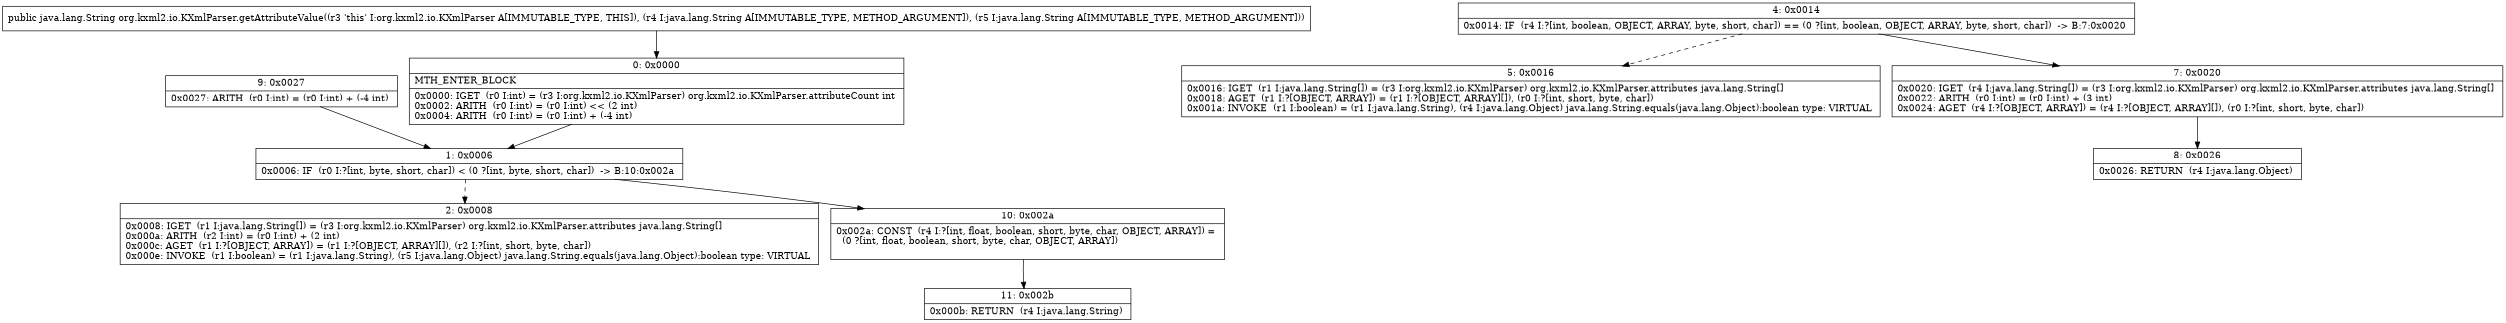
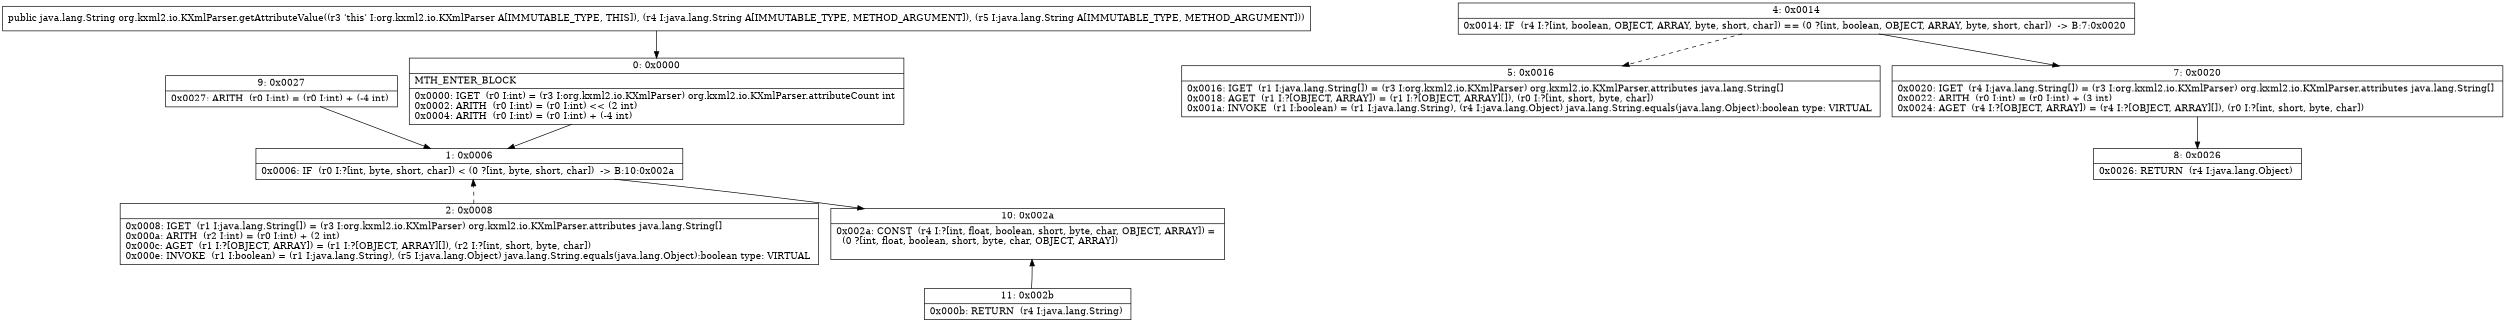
(465, 188) -> (474, 195)
(1023, 271) -> (1032, 277)
